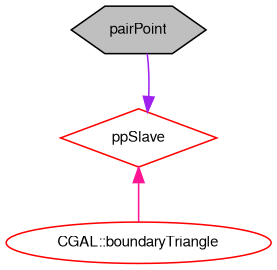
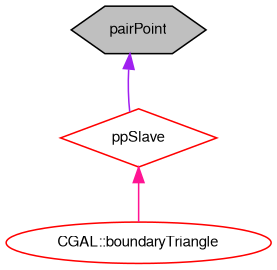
(149, 75) -> (128, 91)
